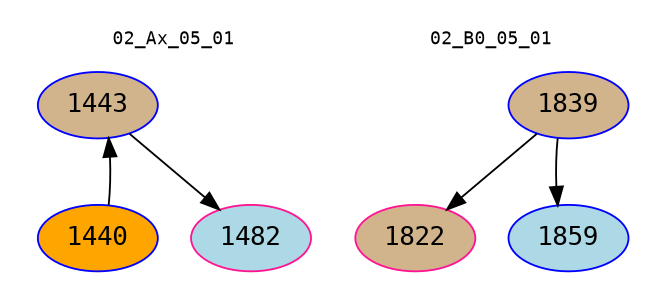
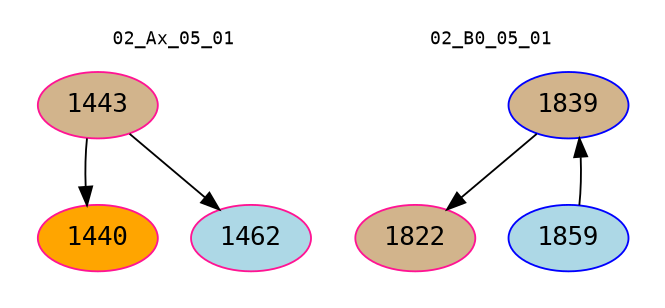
(98, 105) -> (98, 105)
(556, 162) -> (581, 181)
(110, 181) -> (85, 162)
(98, 238) -> (98, 238)
(251, 238) -> (251, 238)
